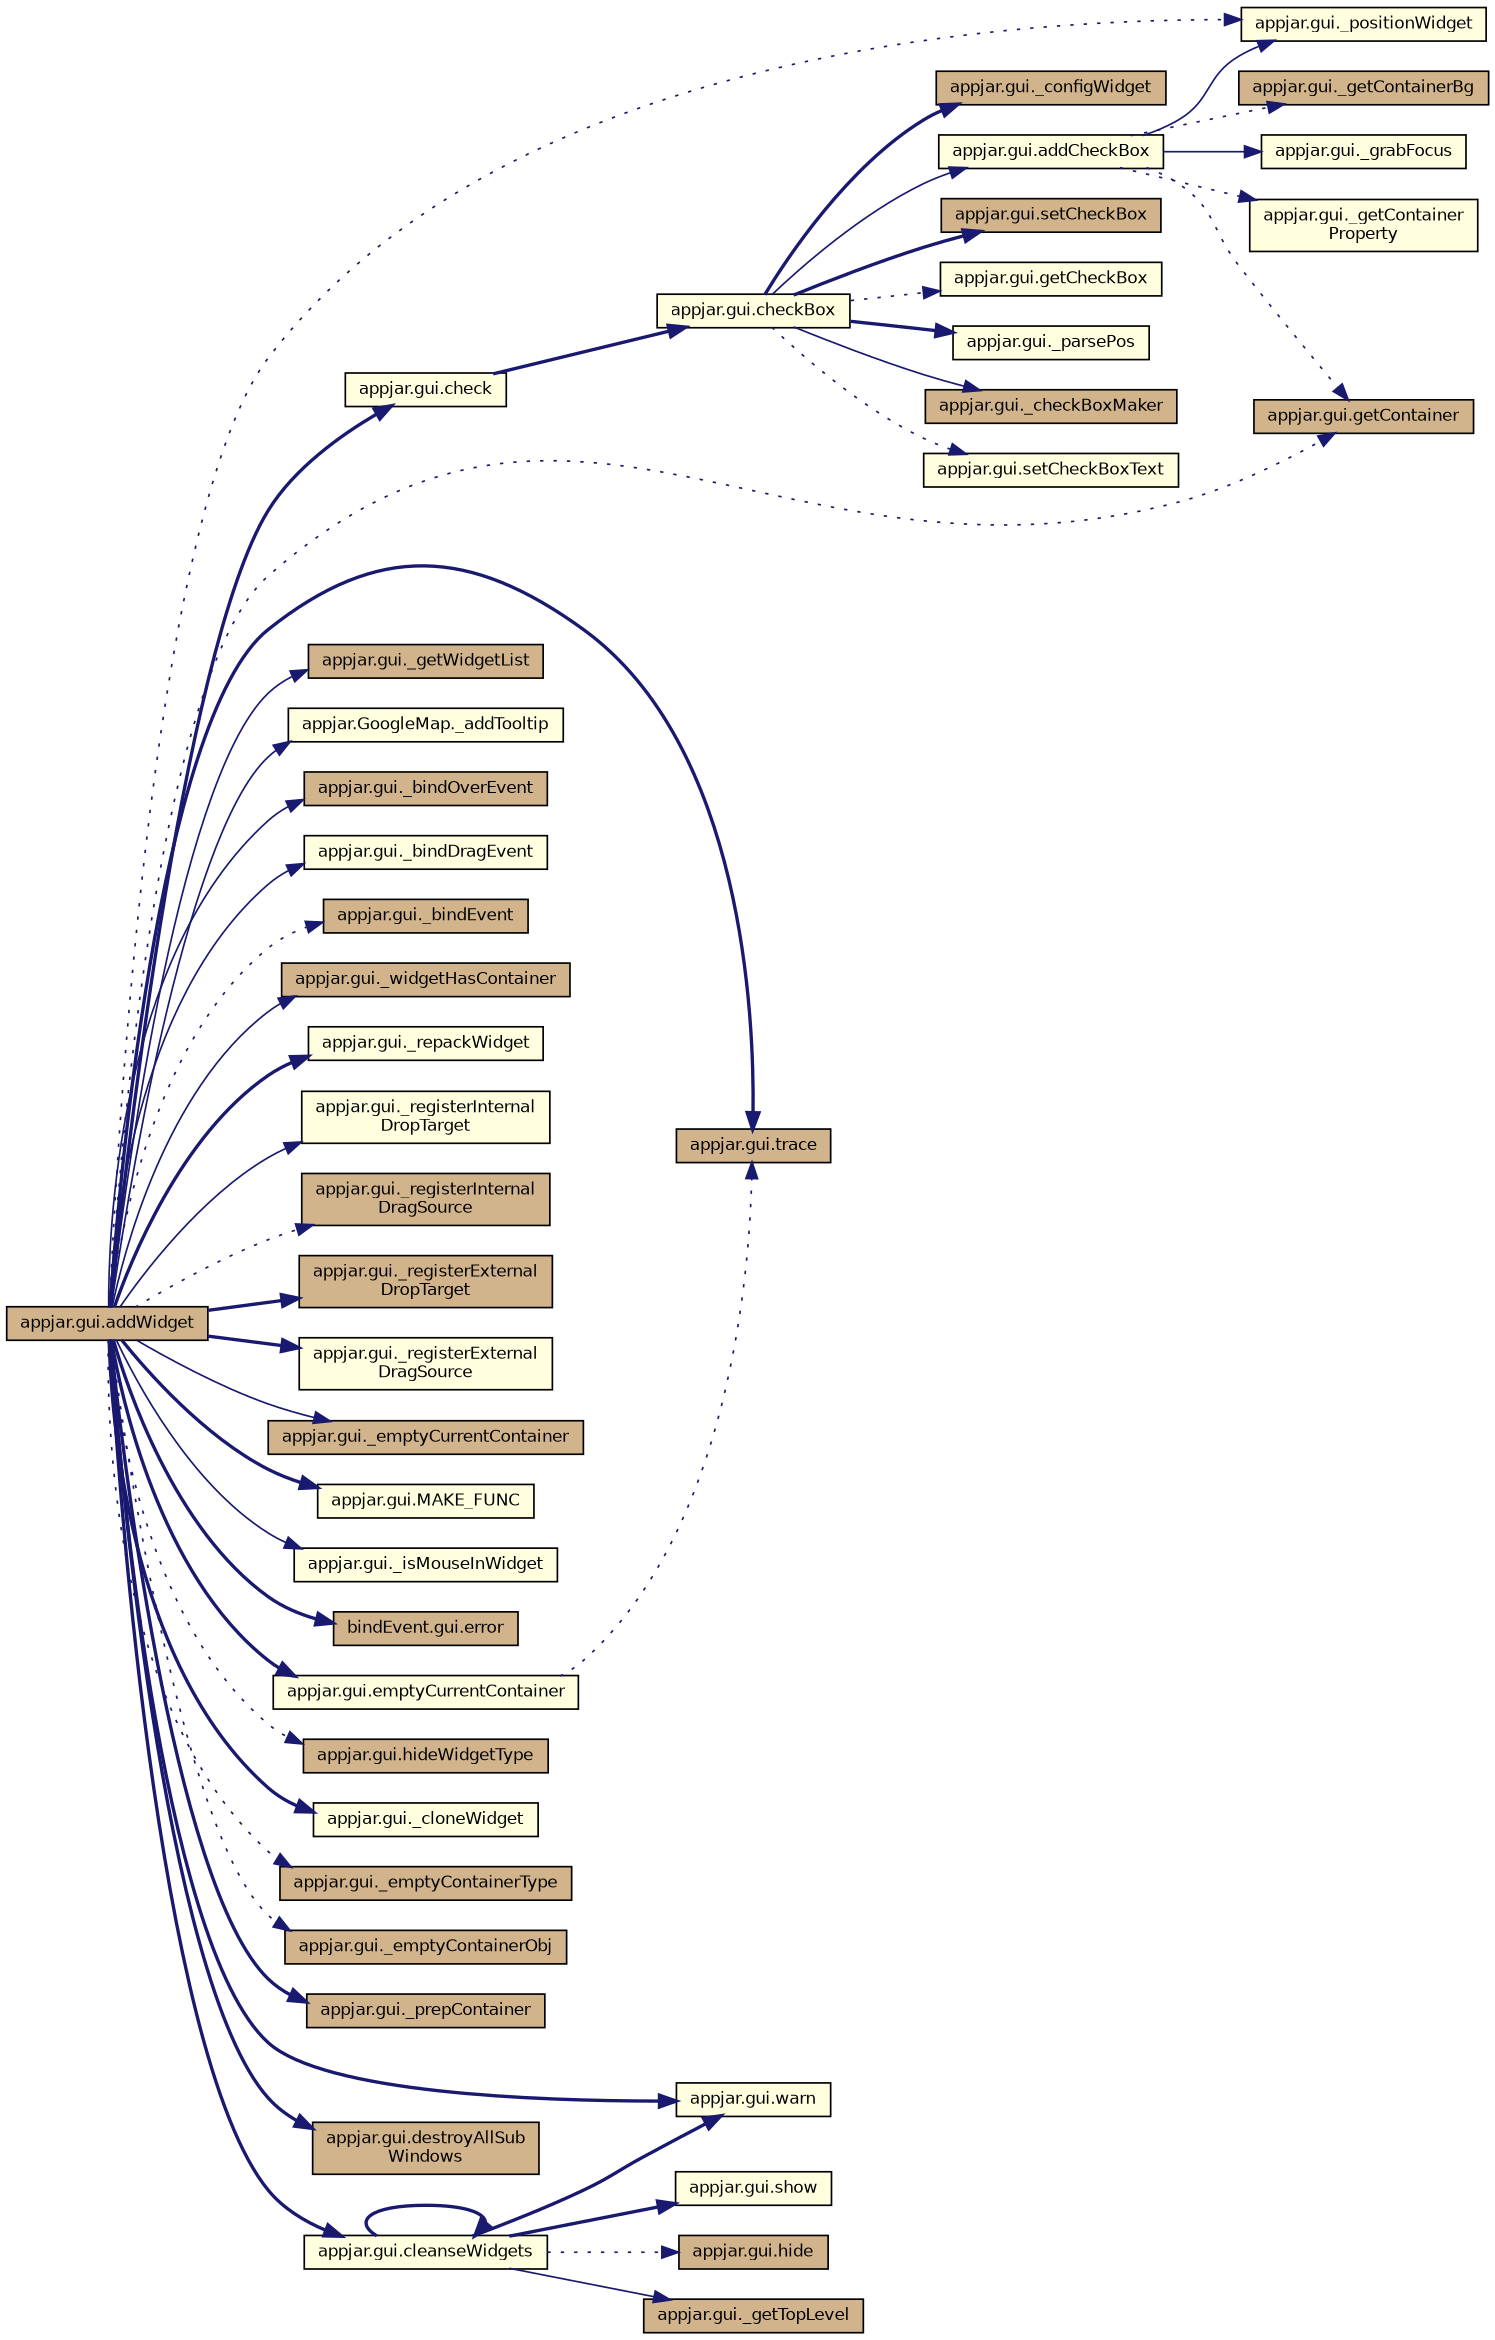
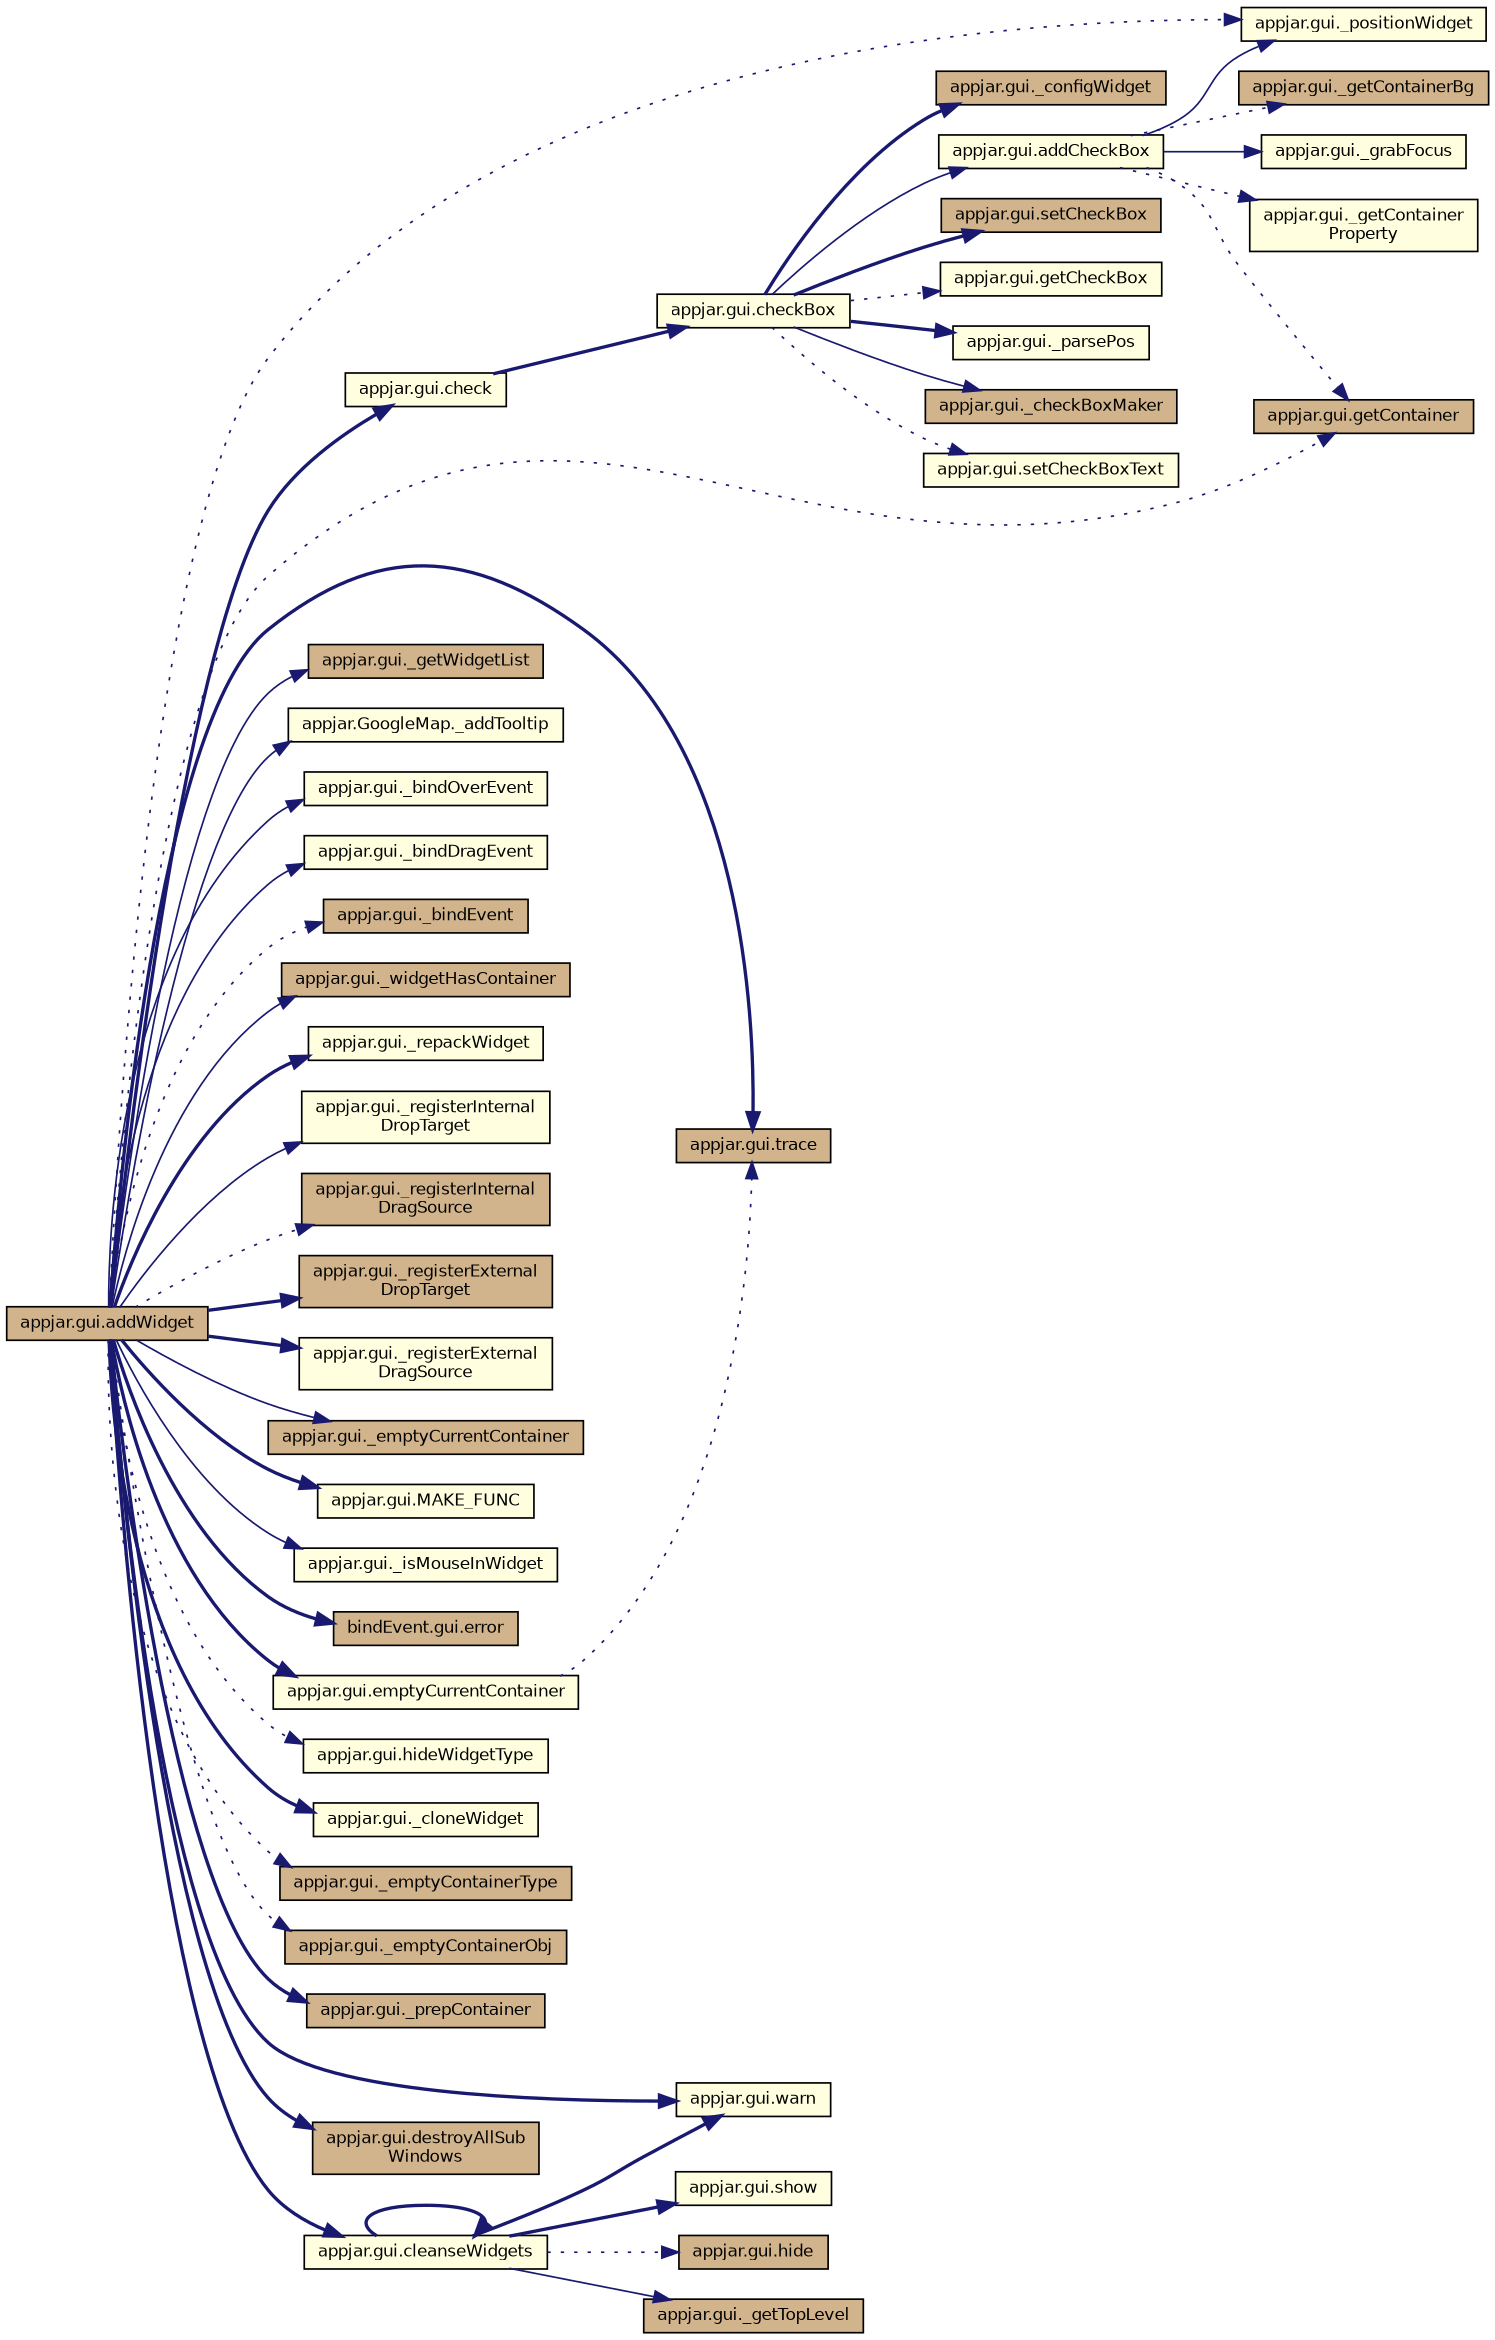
(426, 789) -> (426, 789)
(426, 1756) -> (426, 1756)
